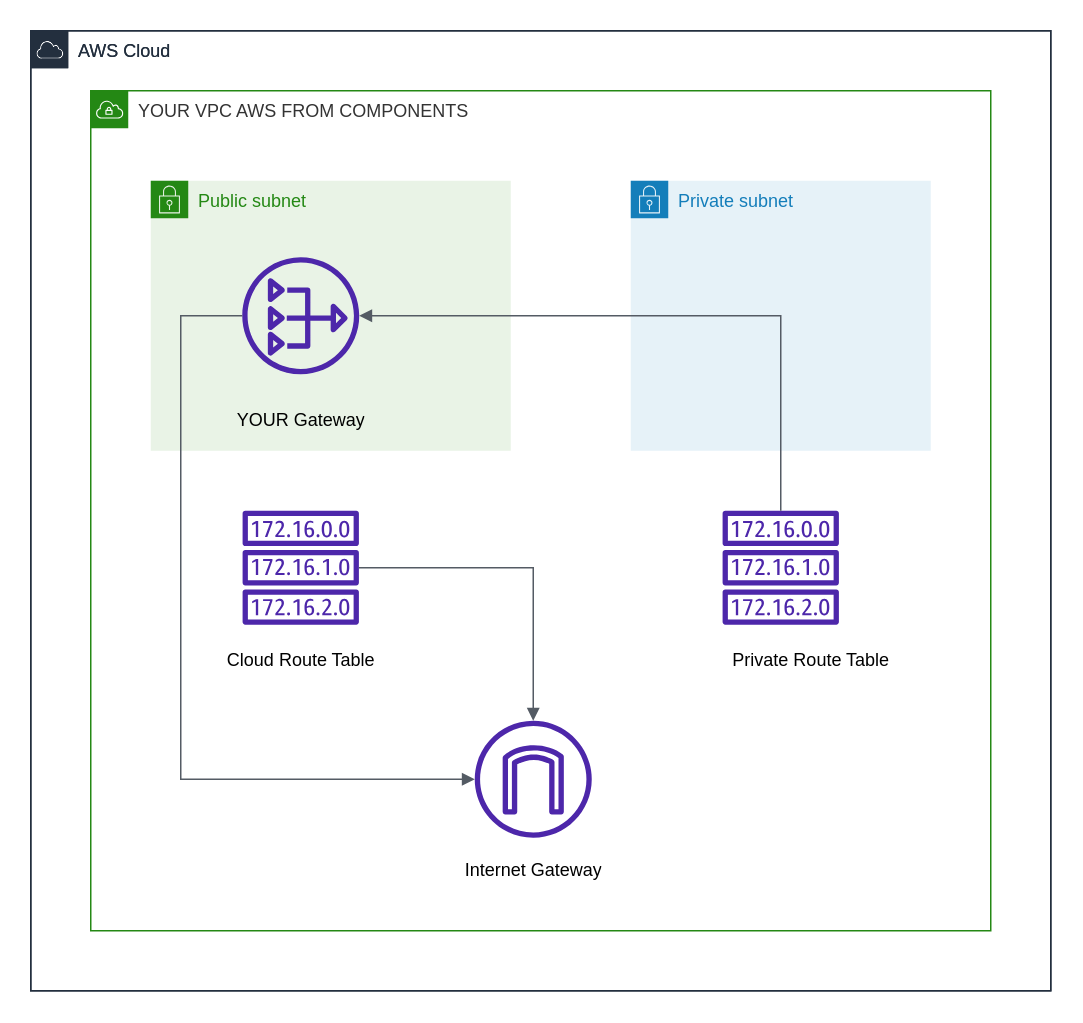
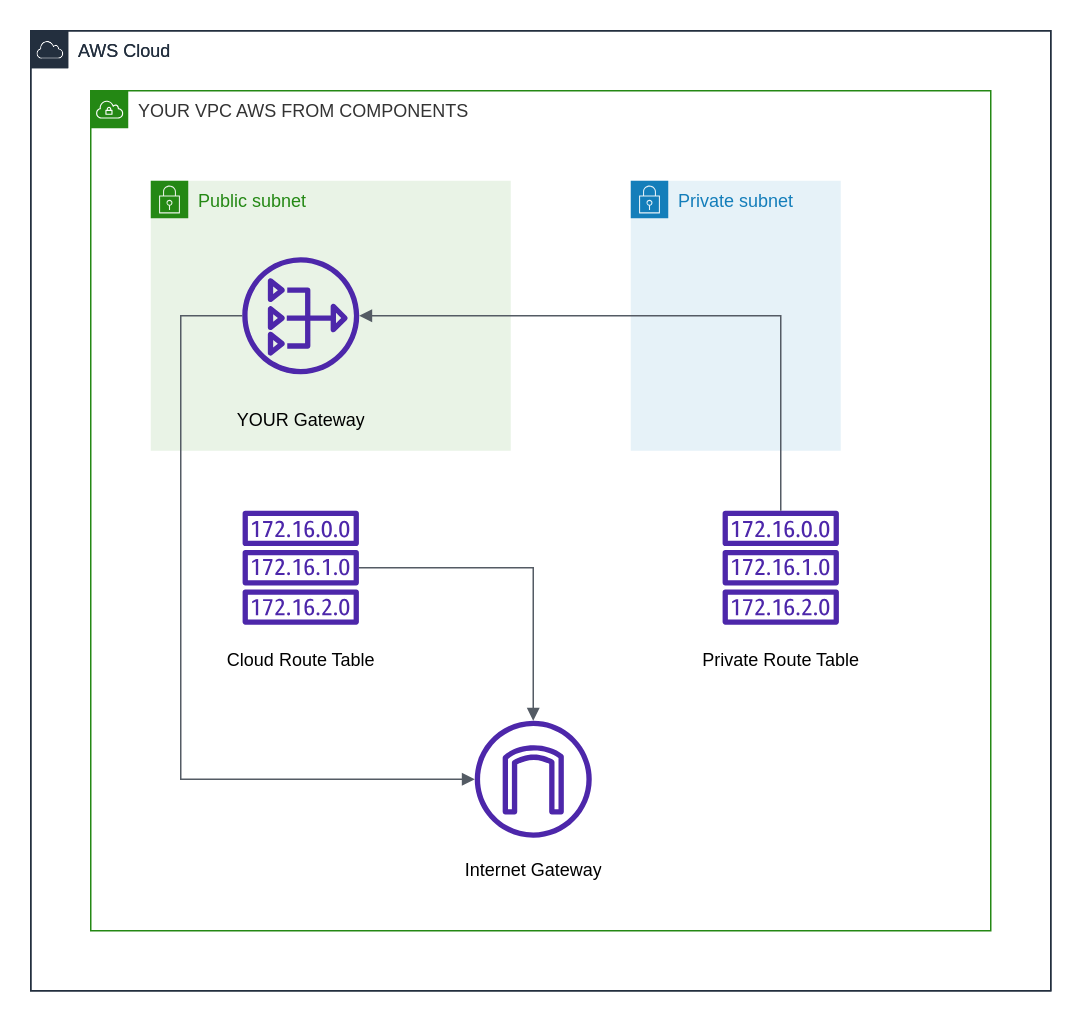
(781, 316) -> (736, 316)
(811, 661) -> (781, 661)
